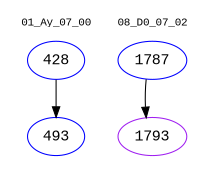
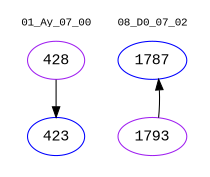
(56, 60) -> (56, 60)
(145, 93) -> (159, 104)
(56, 137) -> (56, 137)
